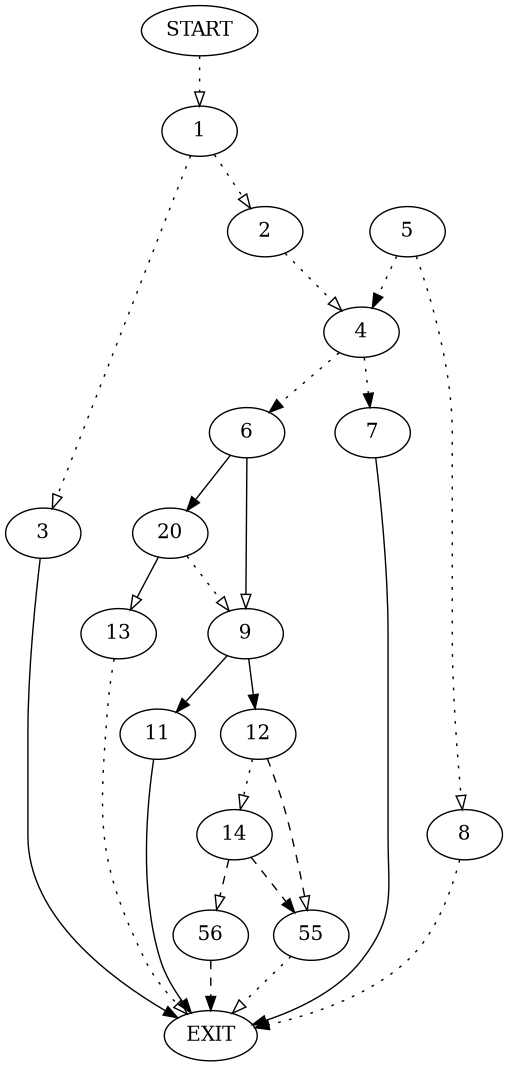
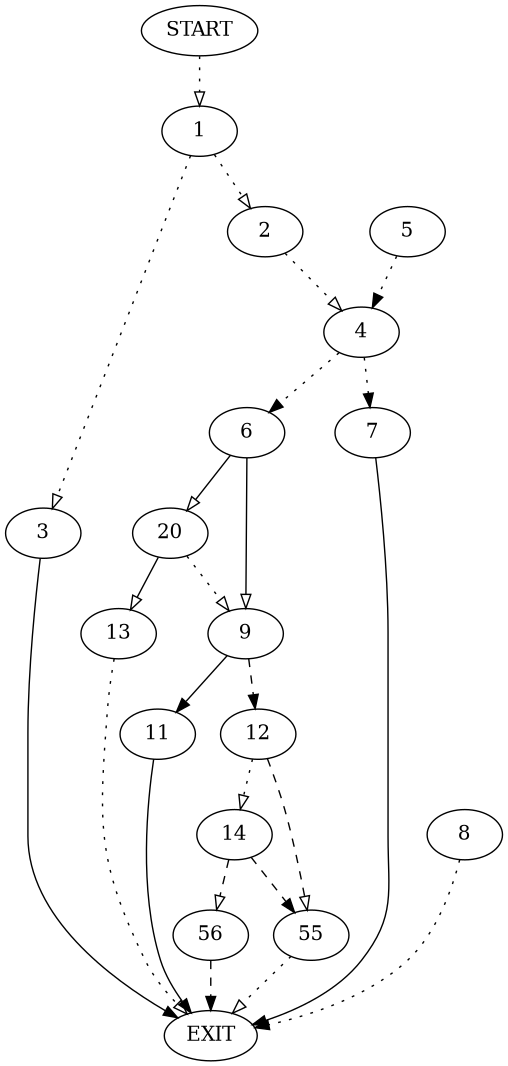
(213, 477) -> (213, 477)
(452, 524) -> none
(251, 677) -> (251, 677)
